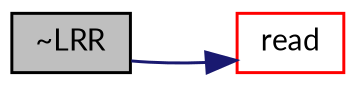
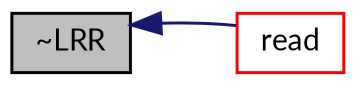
(169, 63) -> (199, 23)
